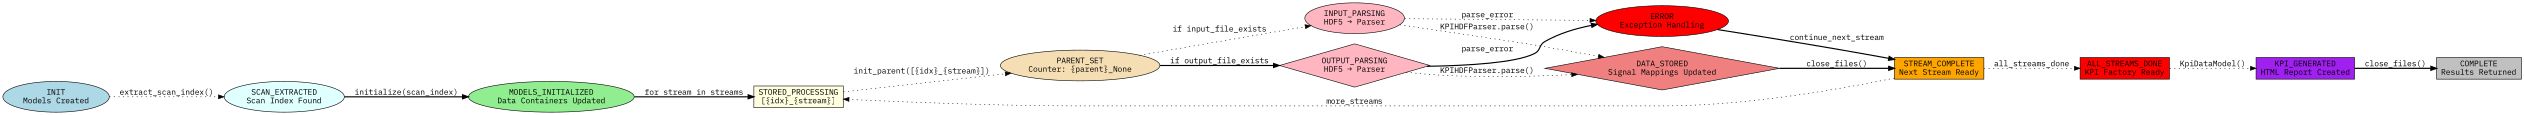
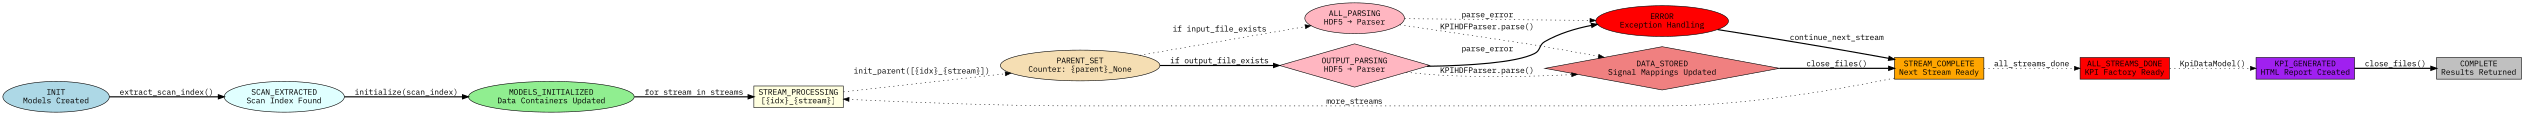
(1355, 18) -> (1355, 18)
(164, 97) -> (164, 97)
(799, 97) -> (799, 97)
